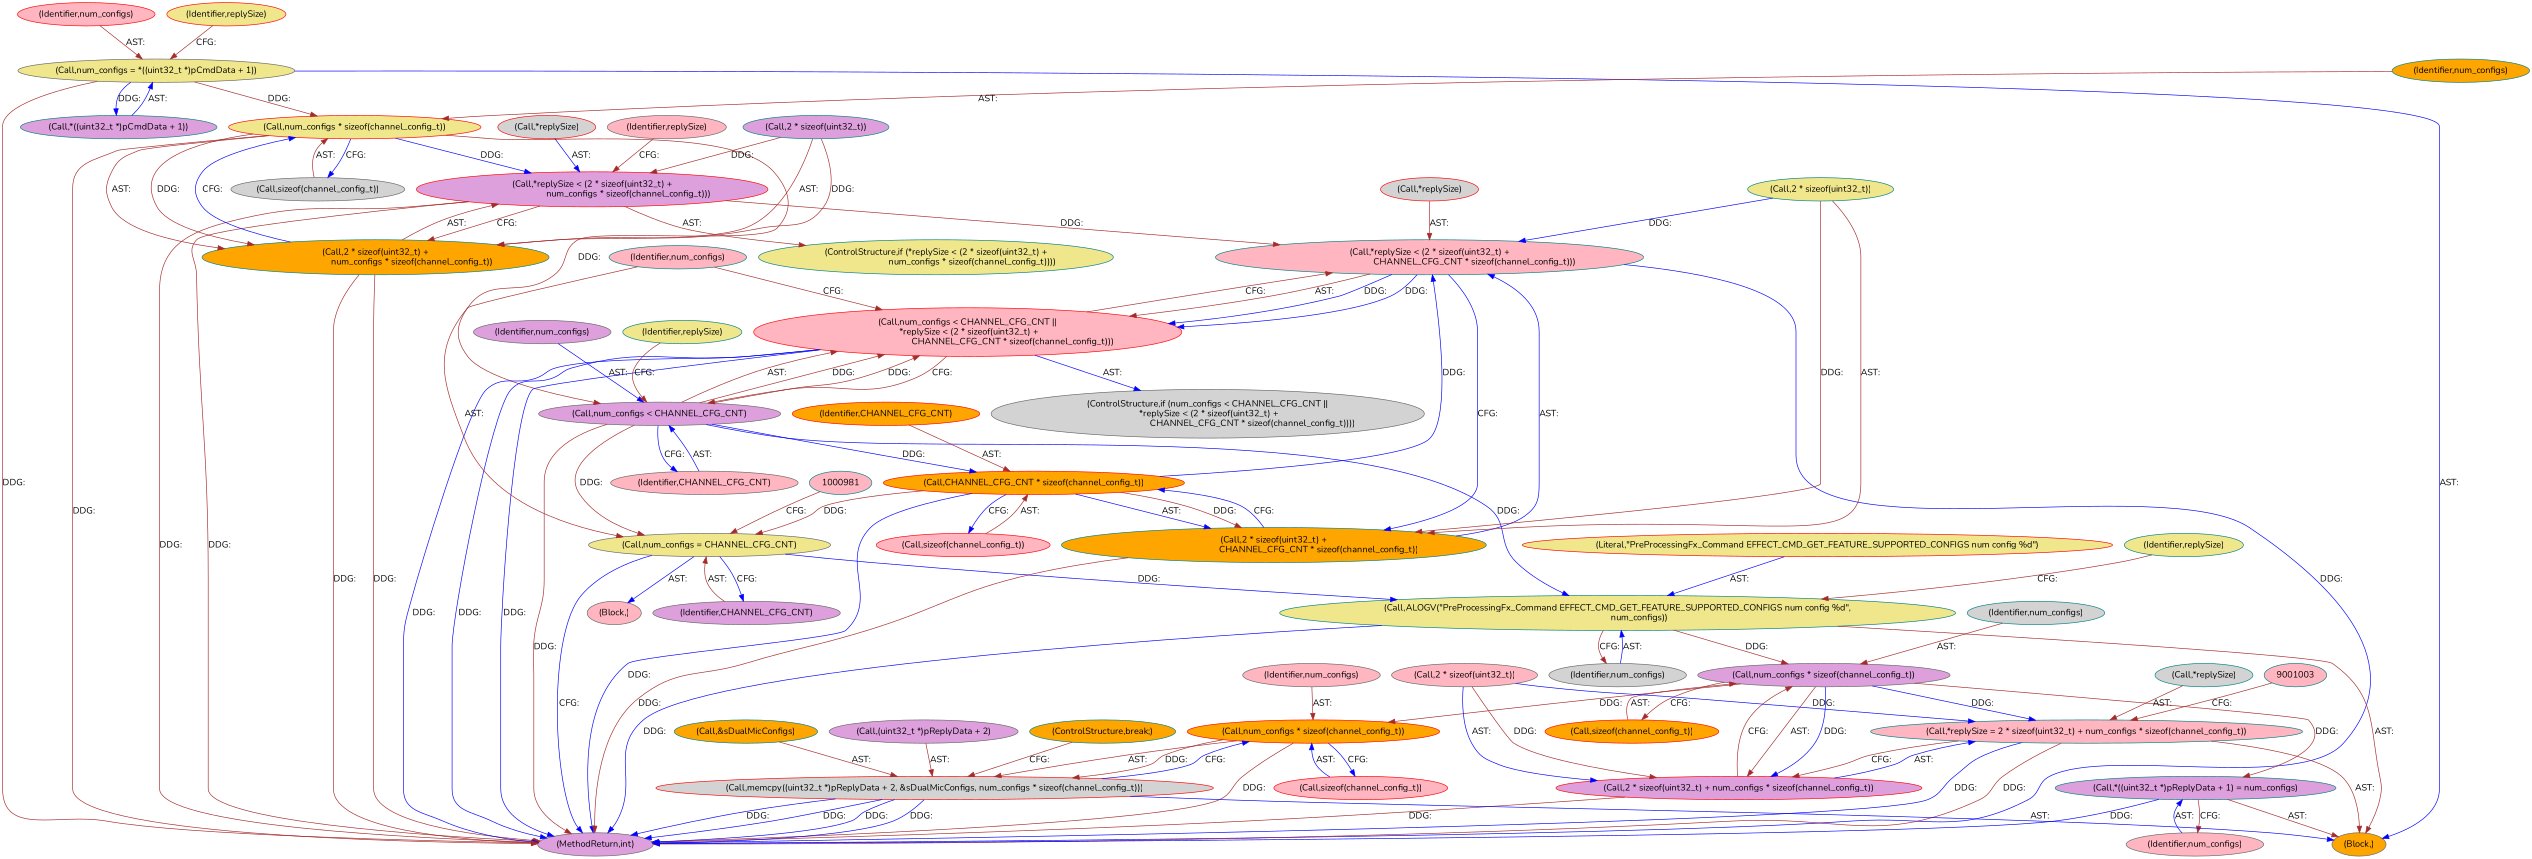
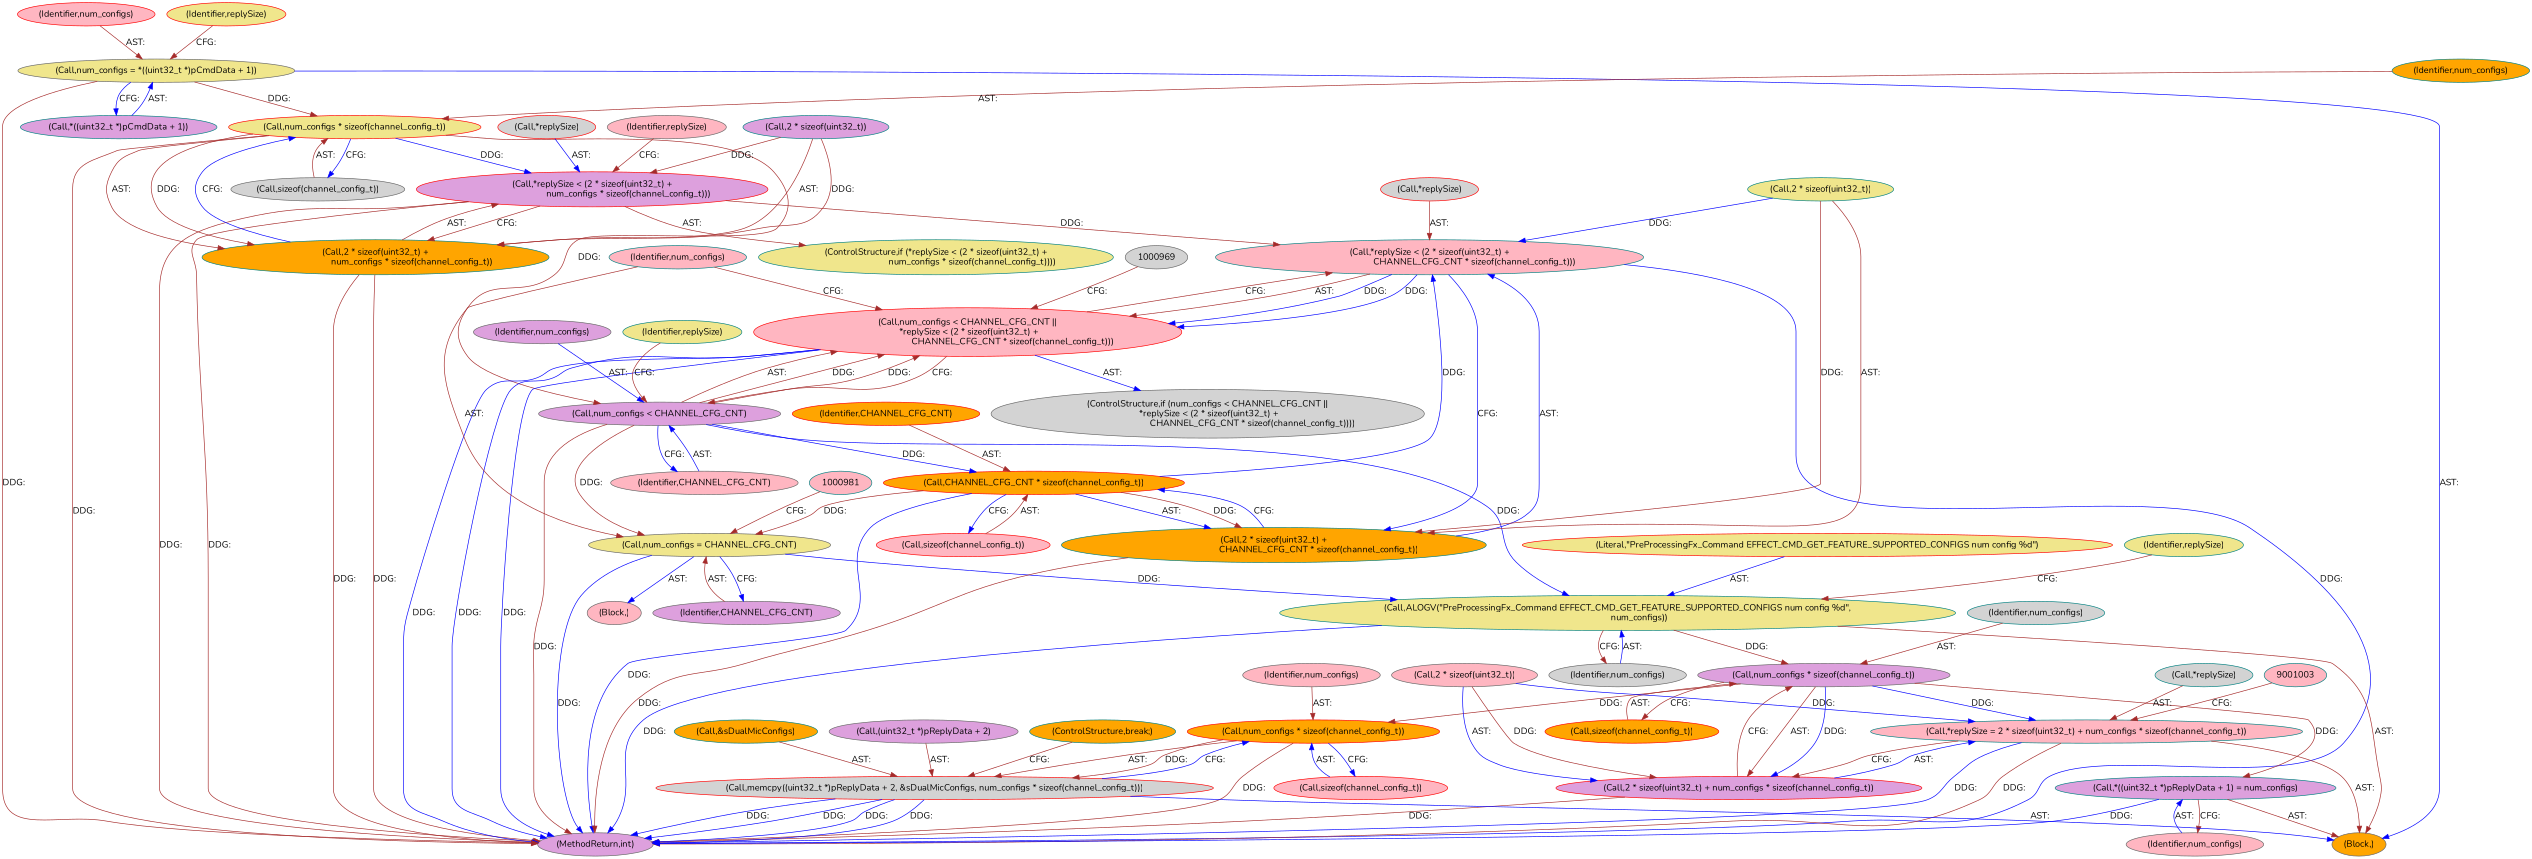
(131, 99) -> (131, 99)
none -> (1156, 257)
(570, 703) -> (570, 703)
